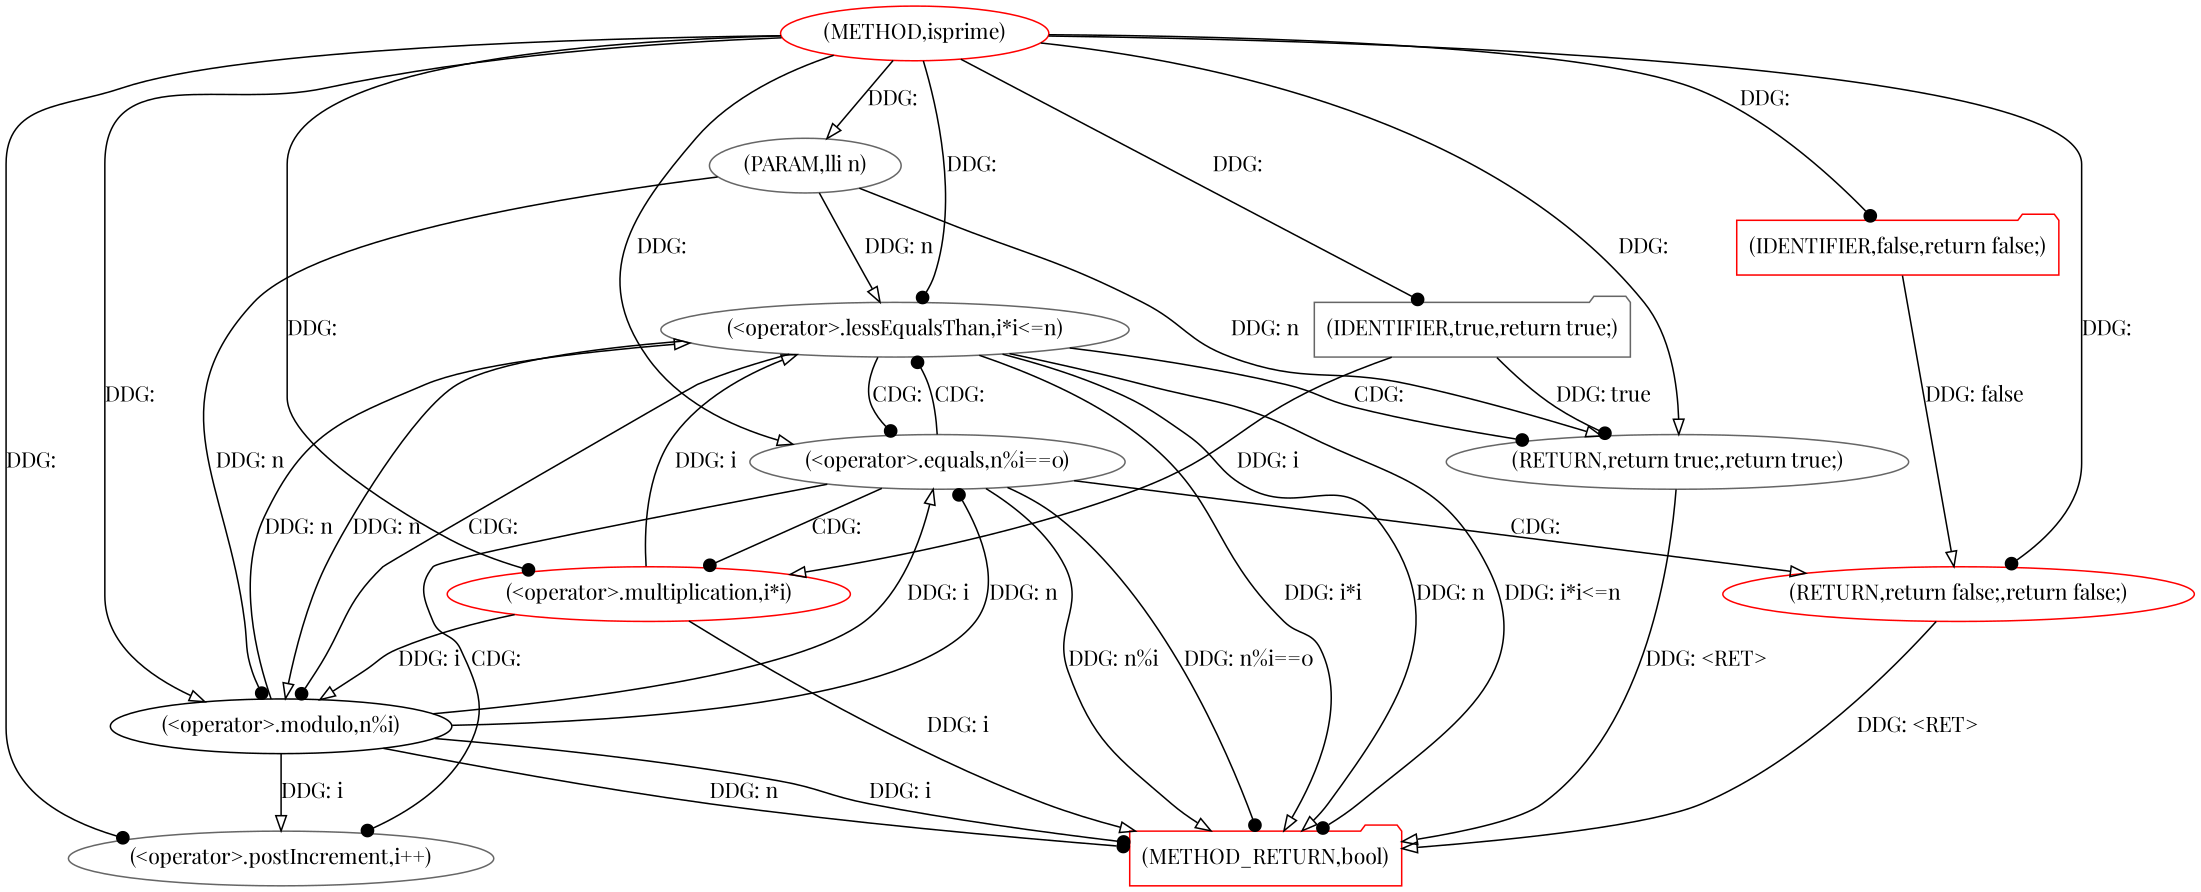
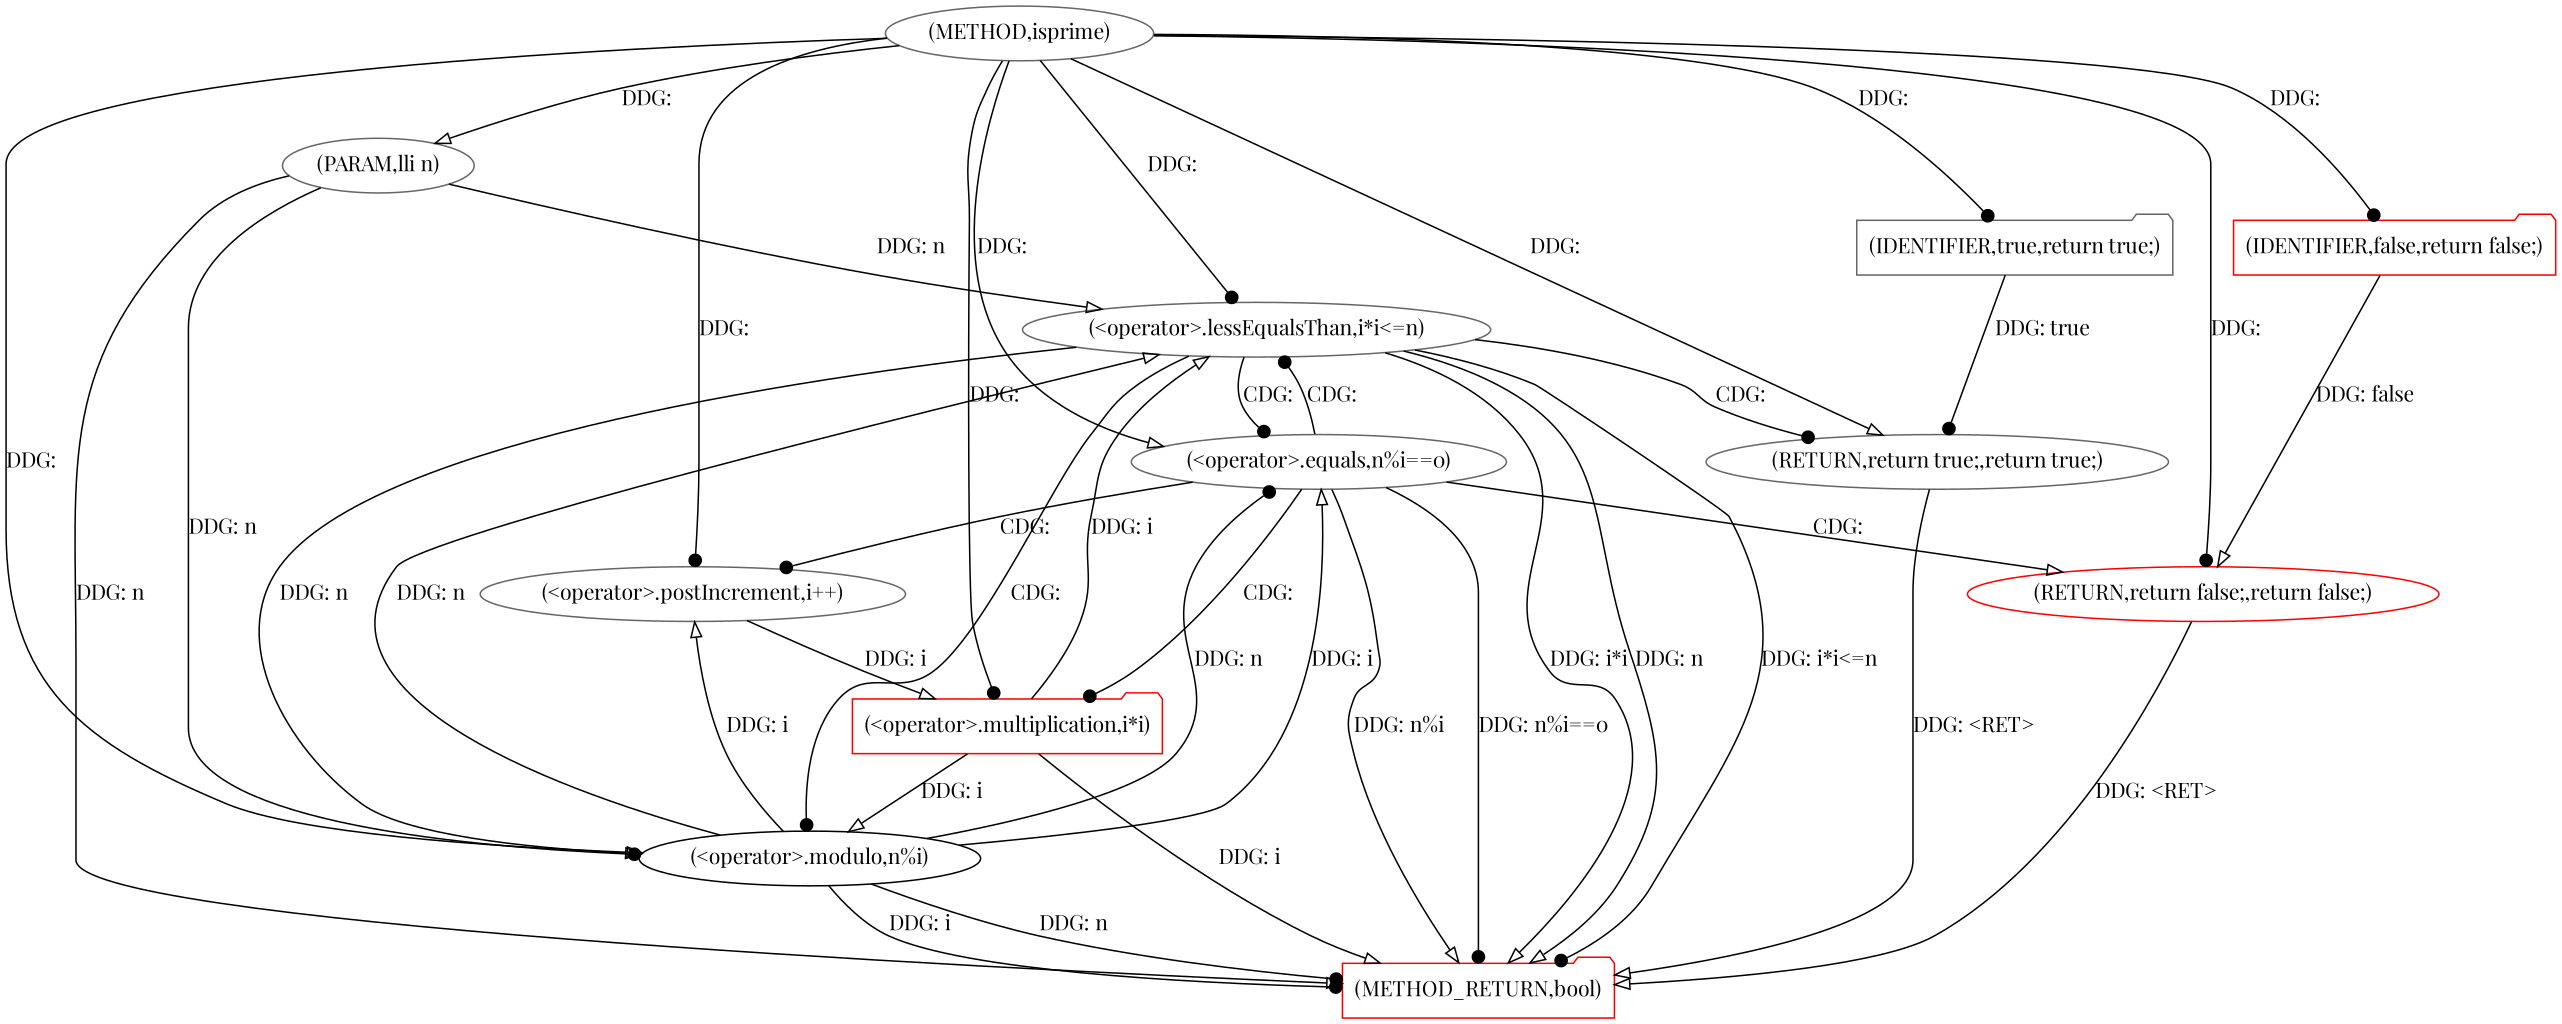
(915, 33) -> (1020, 33)
(1210, 348) -> (310, 914)
(1112, 499) -> (833, 659)
(649, 594) -> (1007, 726)
